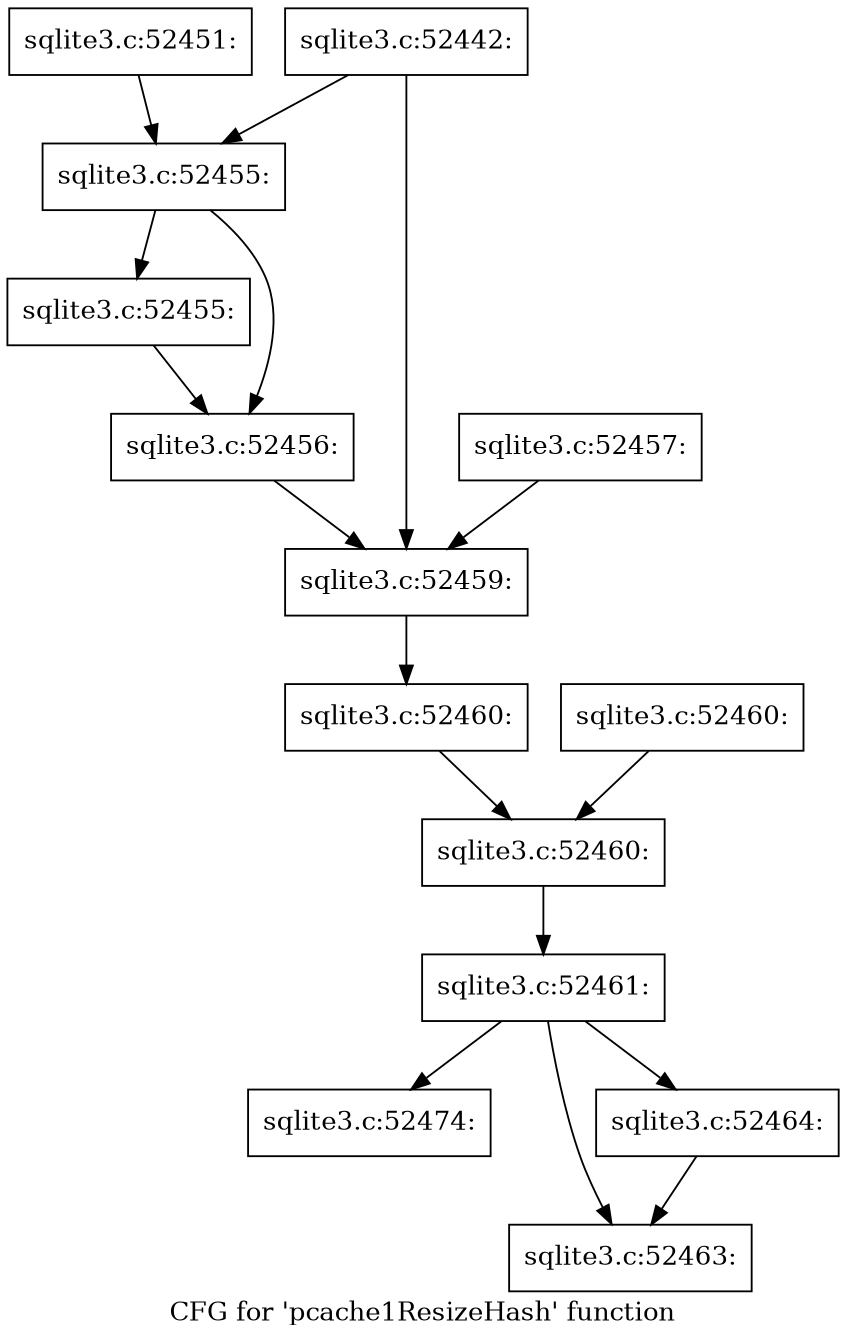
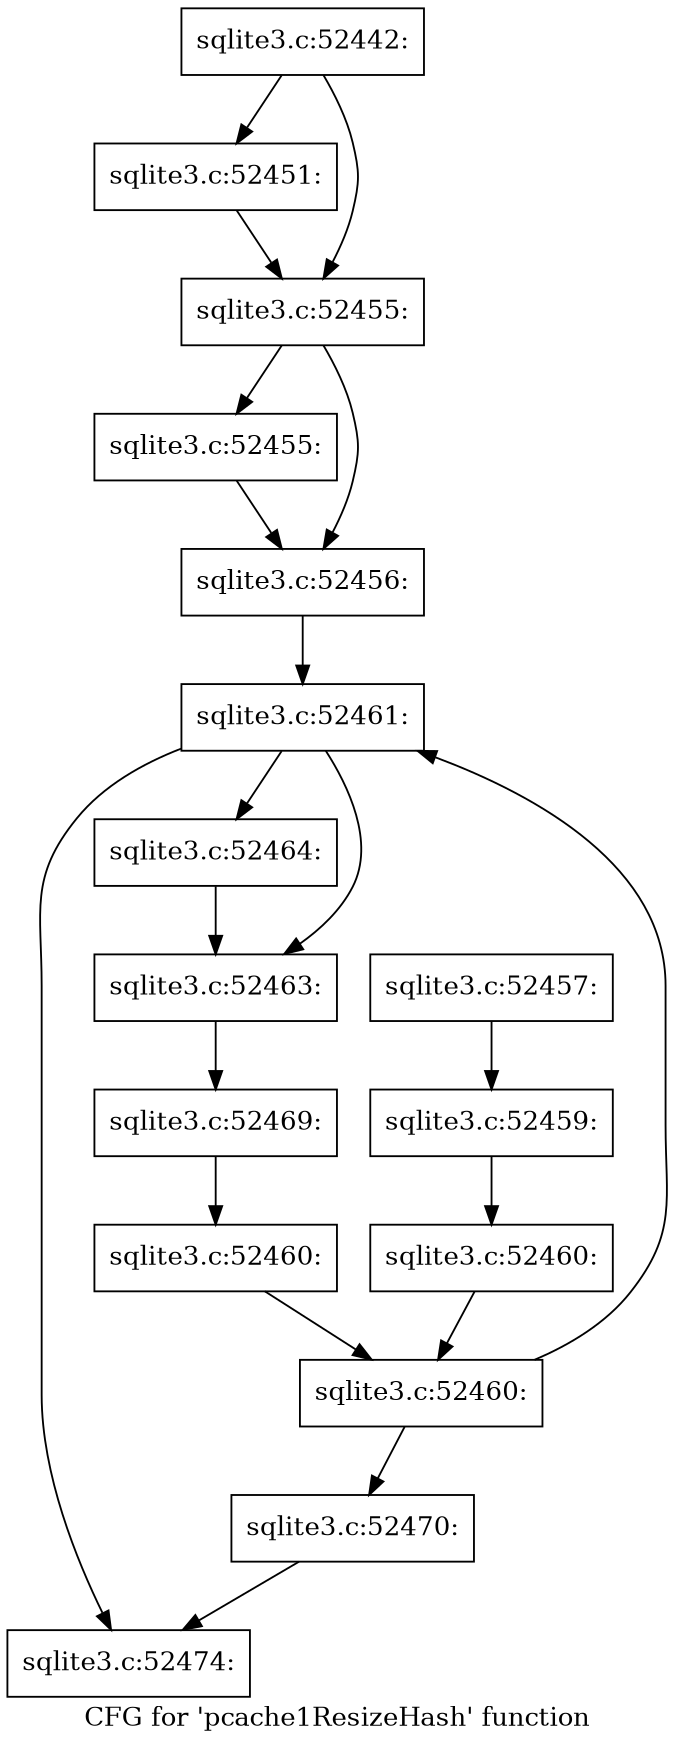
(406, 303) -> (264, 101)
(312, 509) -> (303, 641)
none -> (216, 1123)
none -> (353, 1528)
